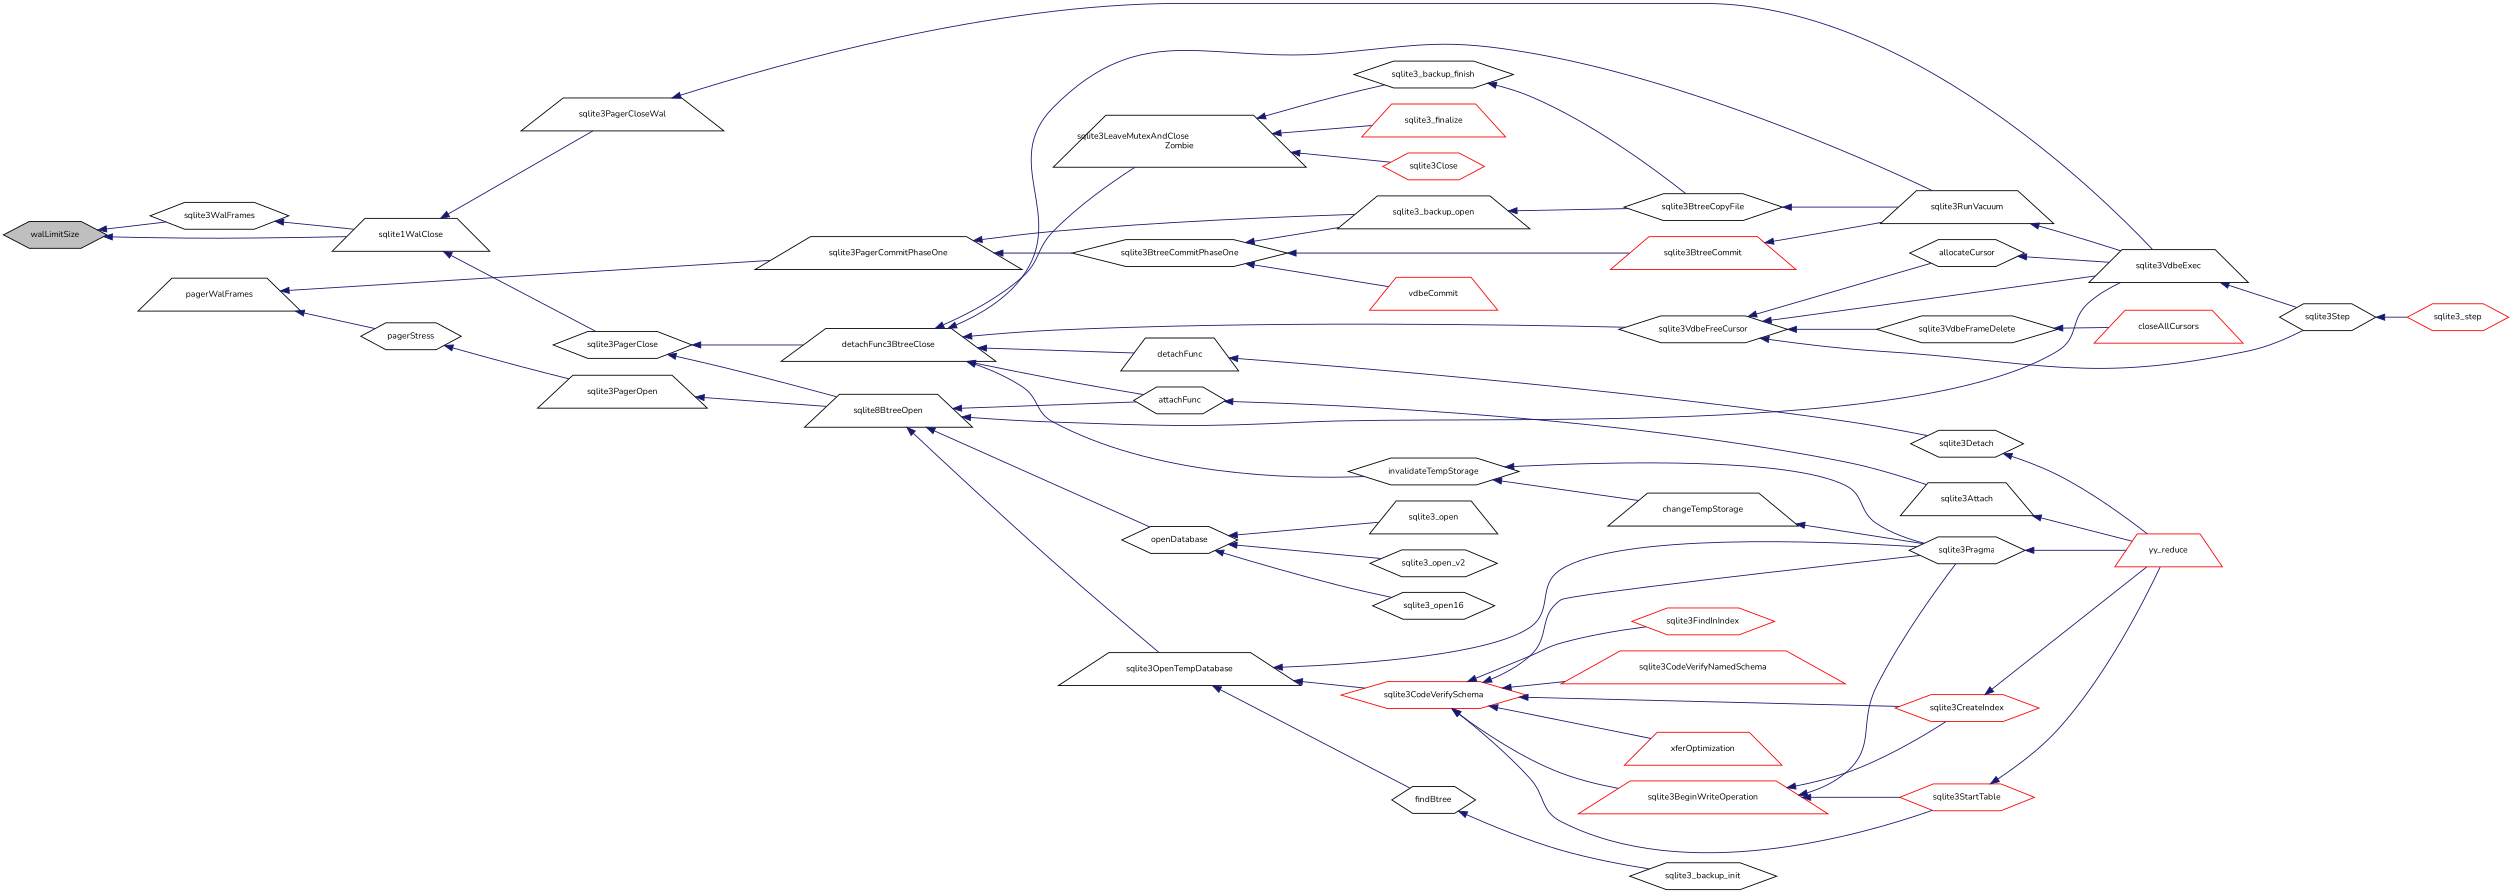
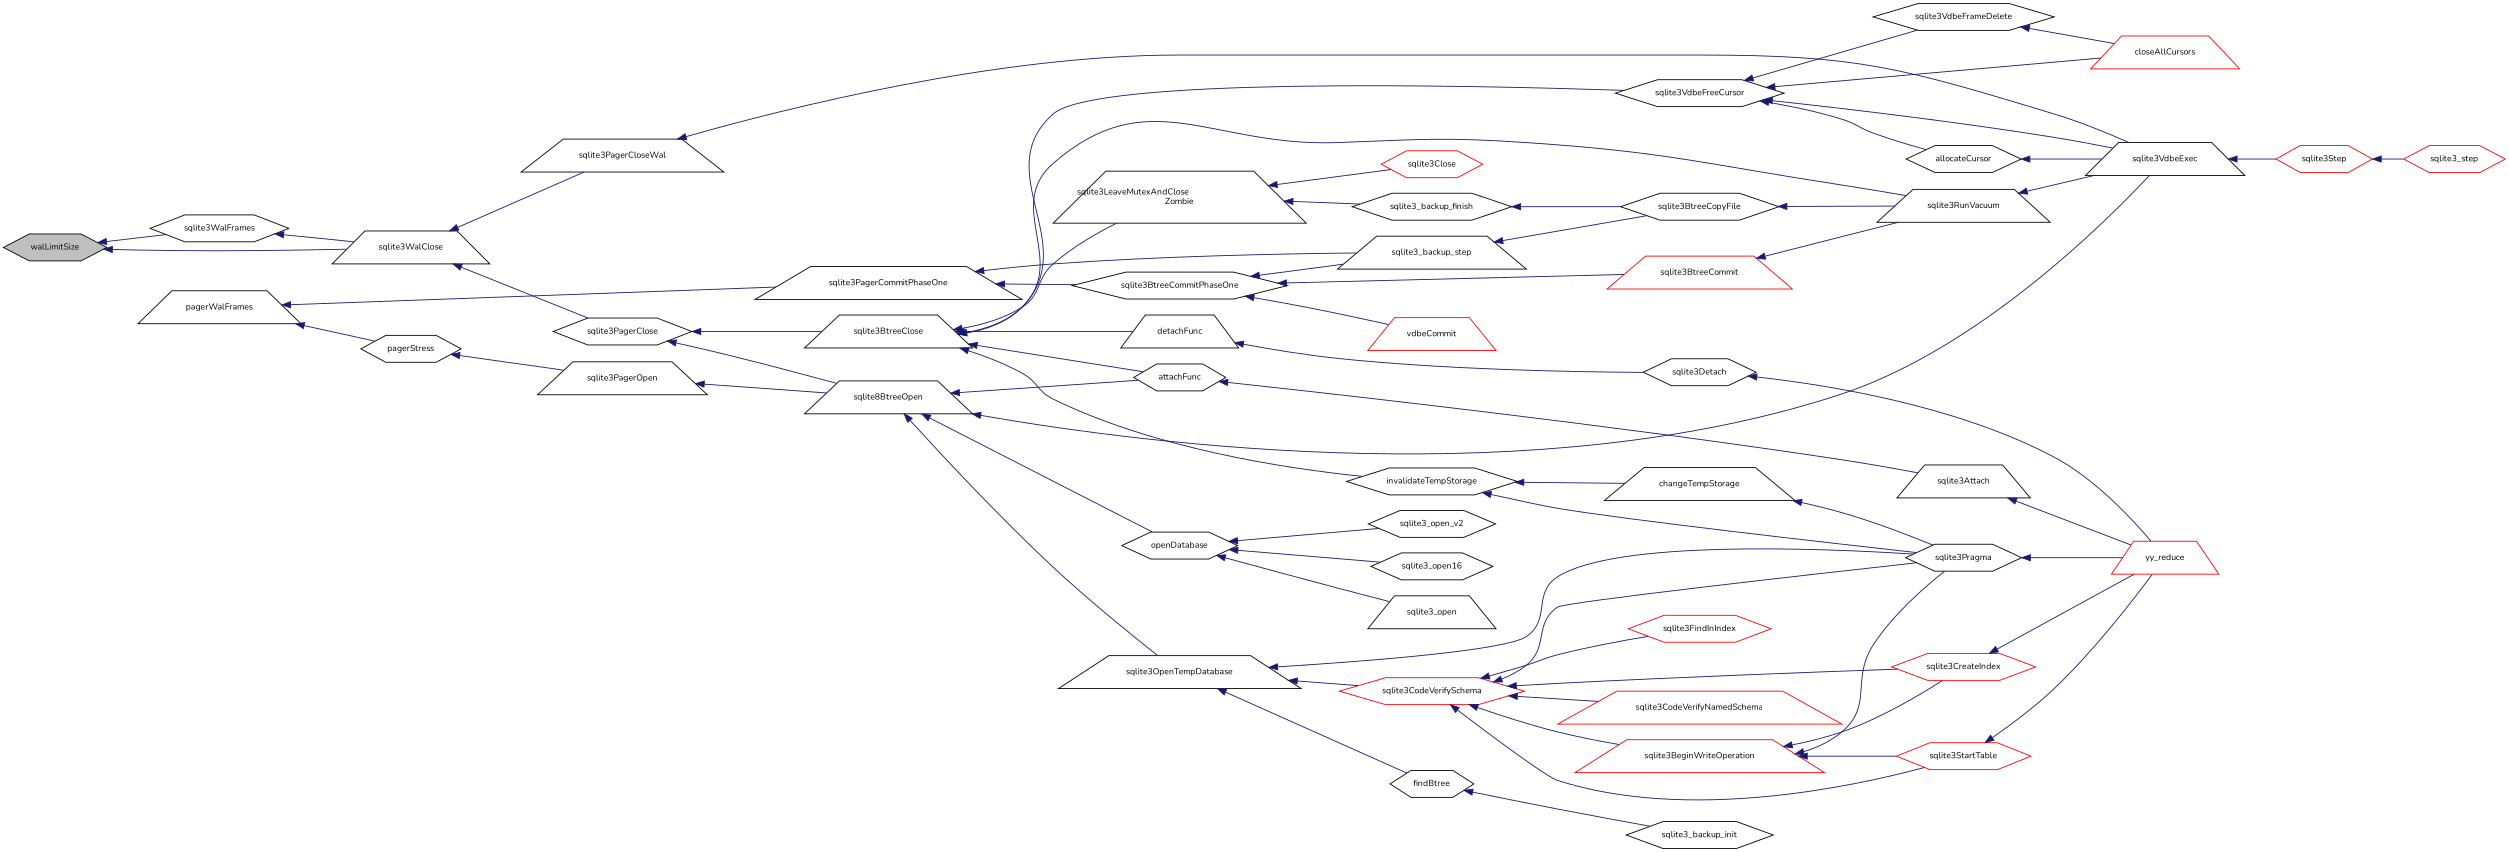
(1434, 120) -> none
(1434, 212) -> (1432, 253)
(411, 235) -> (411, 247)
(2328, 317) -> (2324, 159)
(889, 345) -> (889, 332)
(2038, 365) -> (1938, 72)
(1703, 749) -> none
